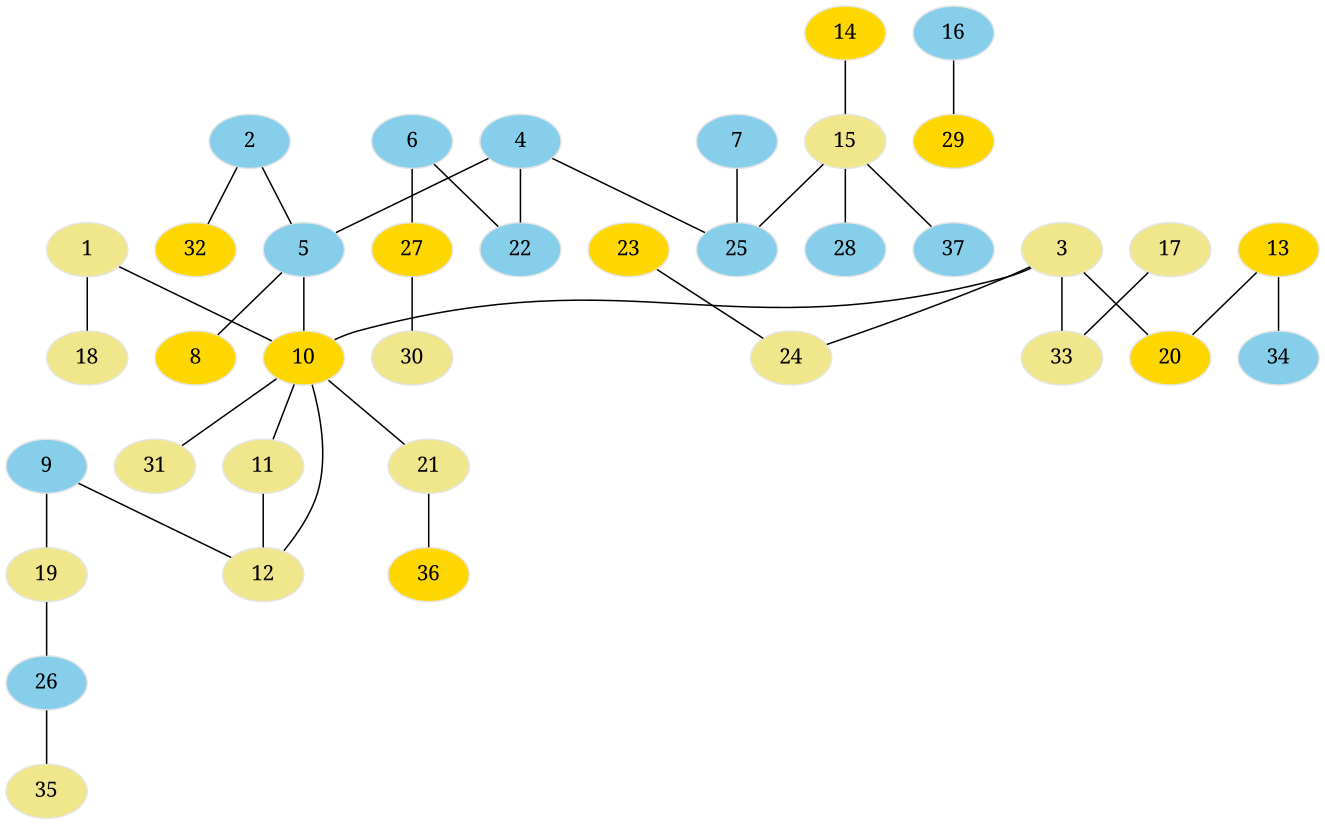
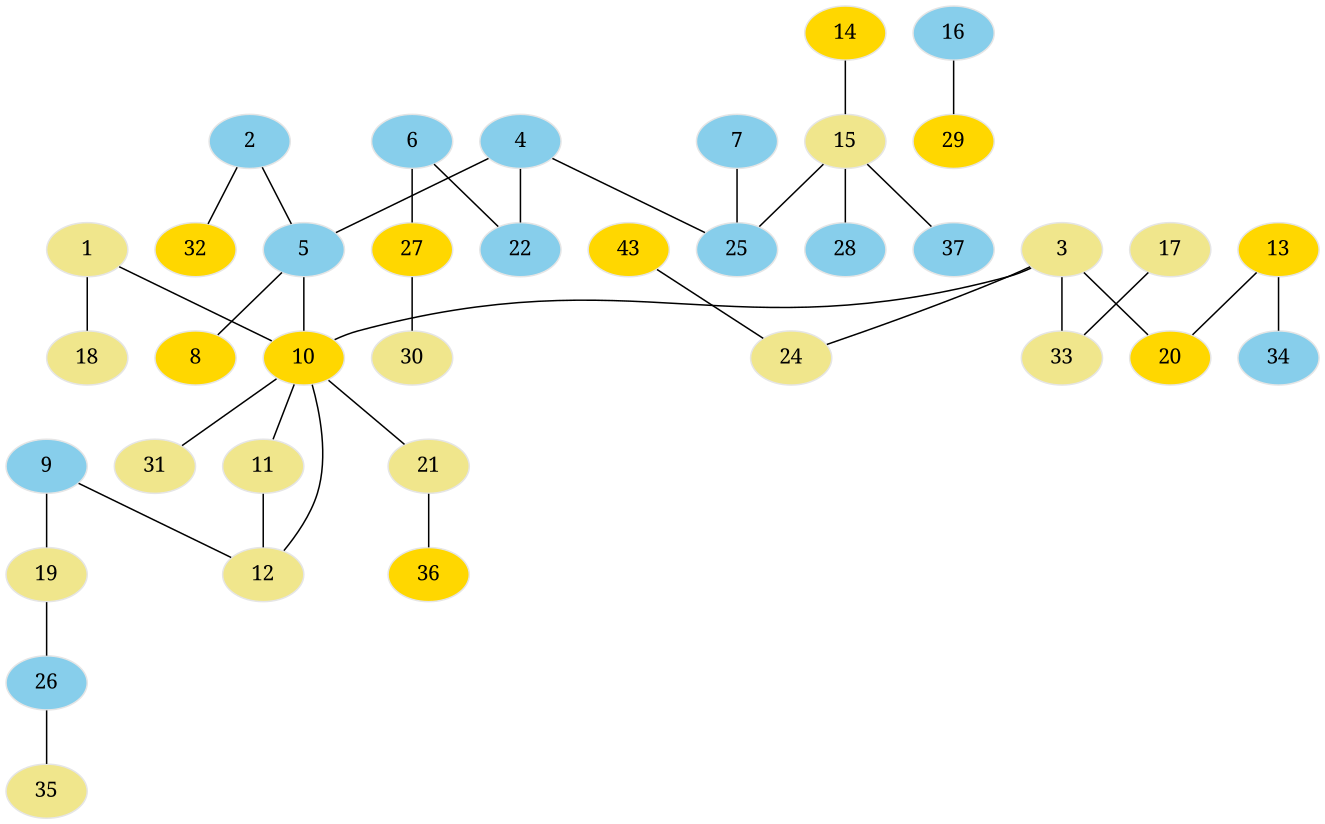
(629, 250) -> (629, 250)
